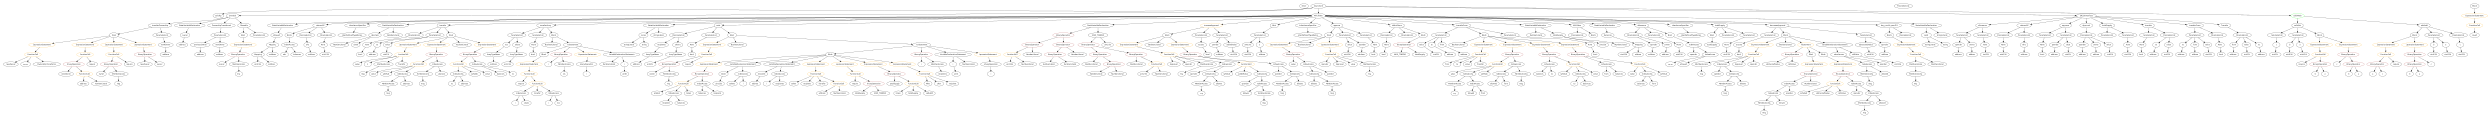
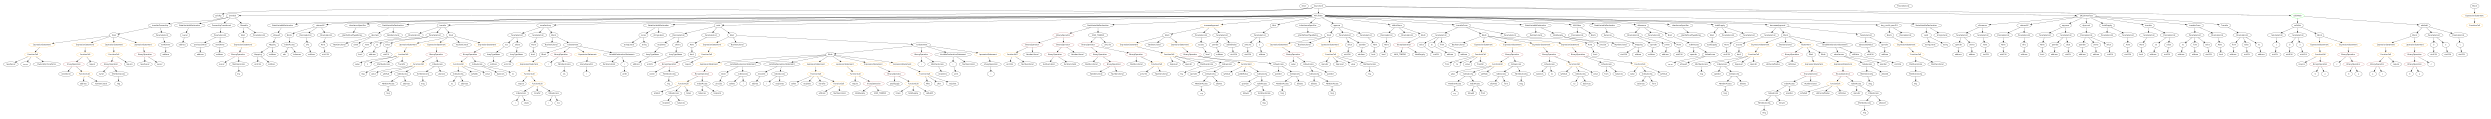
(2475, 35) -> none
